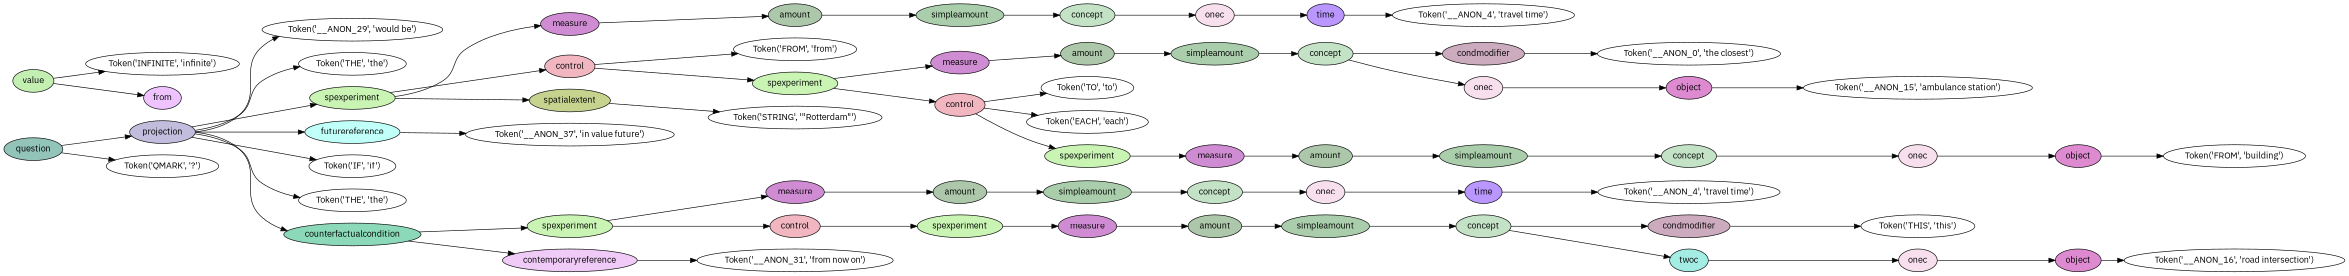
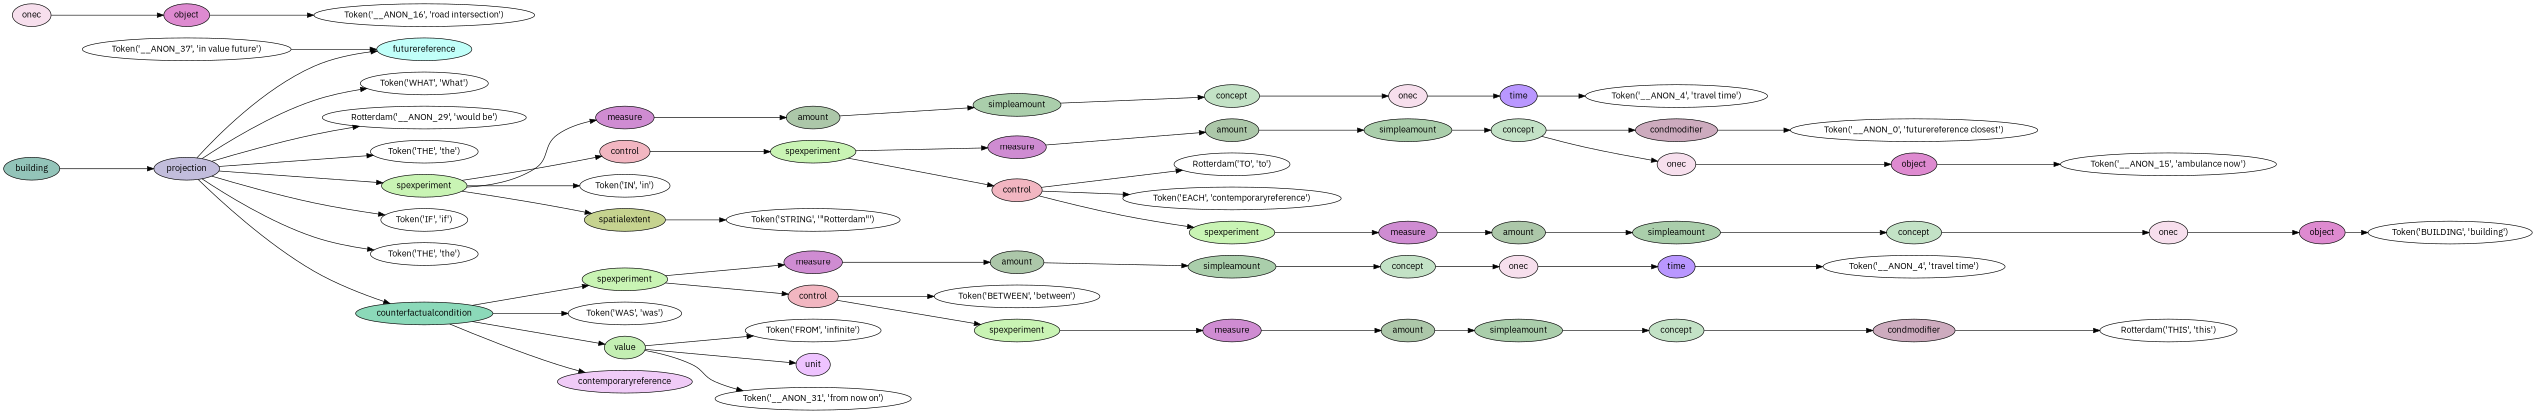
(352, 30) -> (424, 118)
(795, 49) -> none
(1689, 54) -> (1914, 130)
(162, 64) -> (813, 331)
none -> (424, 83)
(1087, 88) -> (1232, 164)
(1918, 88) -> (2168, 164)
(162, 98) -> (813, 365)
(1087, 122) -> (1232, 198)
(430, 133) -> (331, 49)
(33, 149) -> (32, 169)
(2234, 156) -> (2450, 233)
(162, 166) -> none
none -> (625, 186)
(1918, 226) -> (2168, 331)
(664, 260) -> (693, 365)
(1689, 260) -> none
none -> (1017, 296)
none -> (625, 313)
none -> (536, 332)
